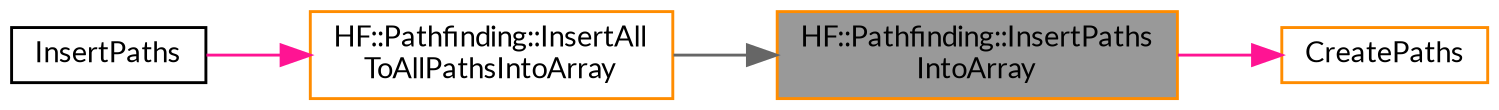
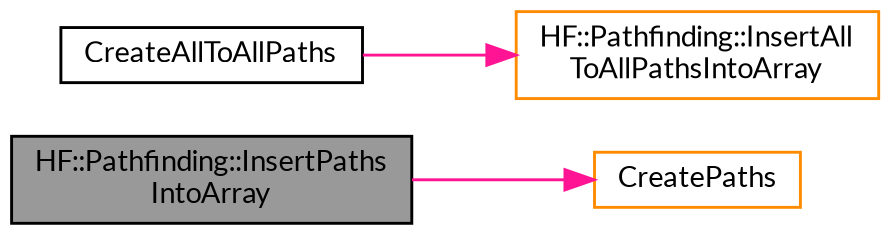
(109, 55) -> (212, 55)
(710, 55) -> none
(977, 55) -> (212, 180)
